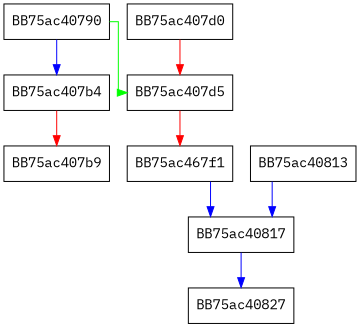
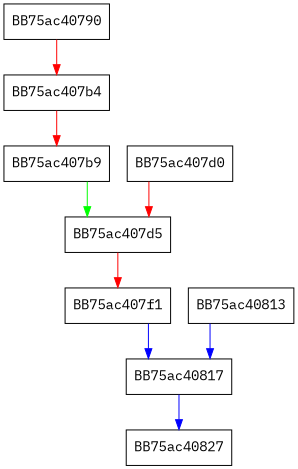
(57, 52) -> (57, 52)
(118, 53) -> (87, 194)
(180, 164) -> (118, 306)
